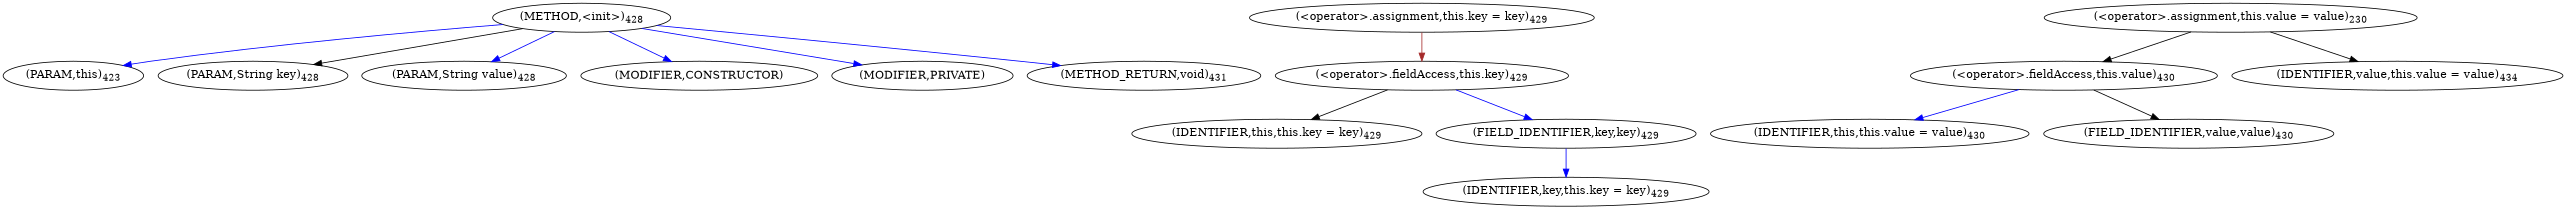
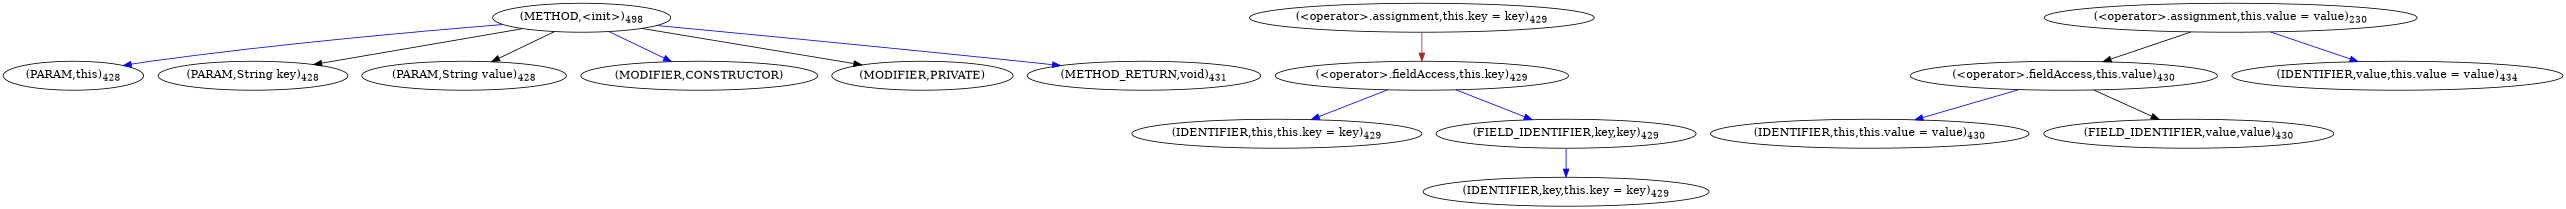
(634, 17) -> (634, 17)
(527, 45) -> (527, 45)
(2310, 45) -> (2310, 45)
(748, 46) -> (748, 46)
(112, 75) -> (112, 75)
(1353, 103) -> (1353, 103)
